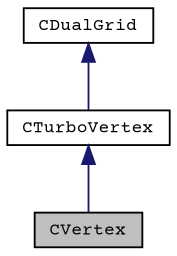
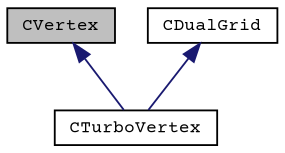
(89, 188) -> (104, 84)
